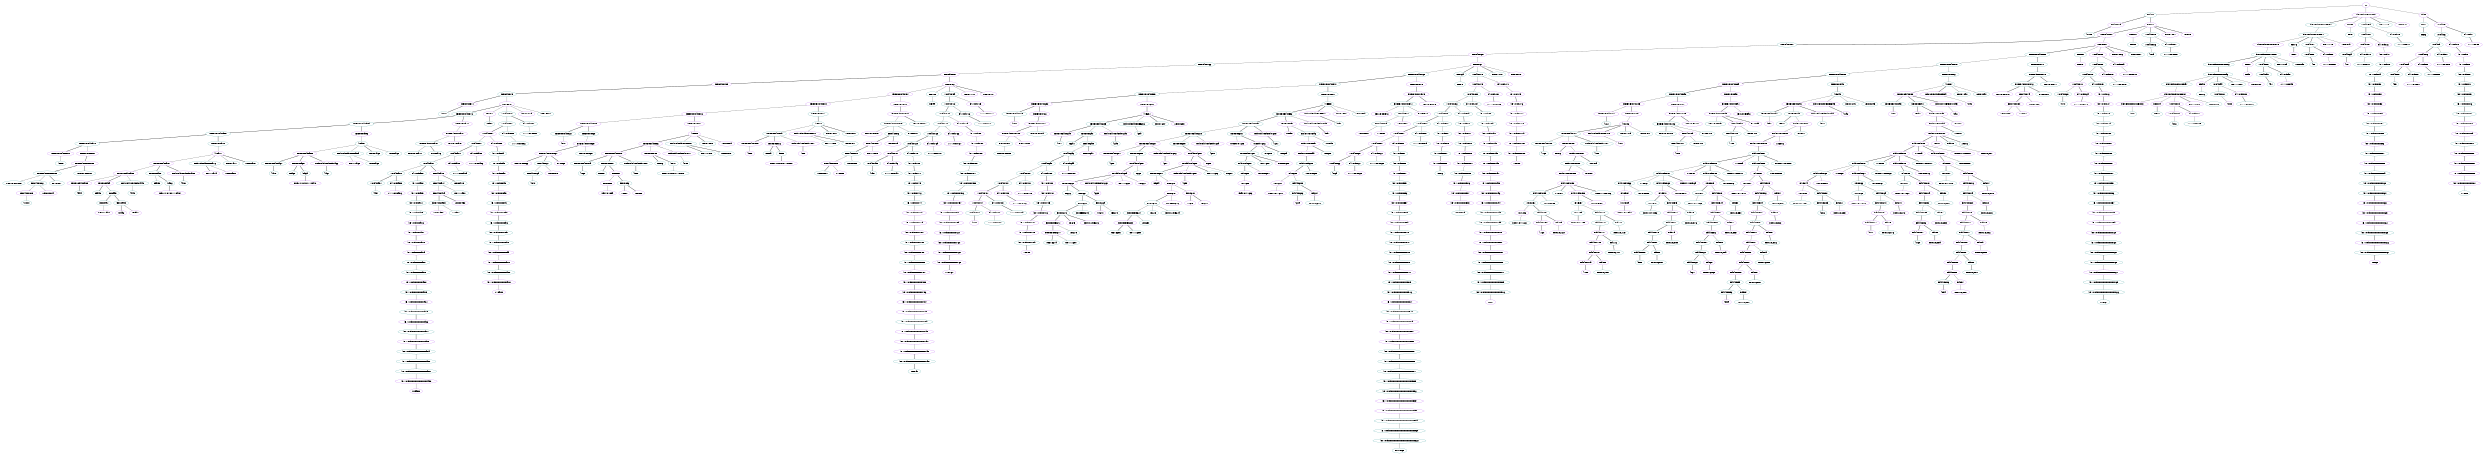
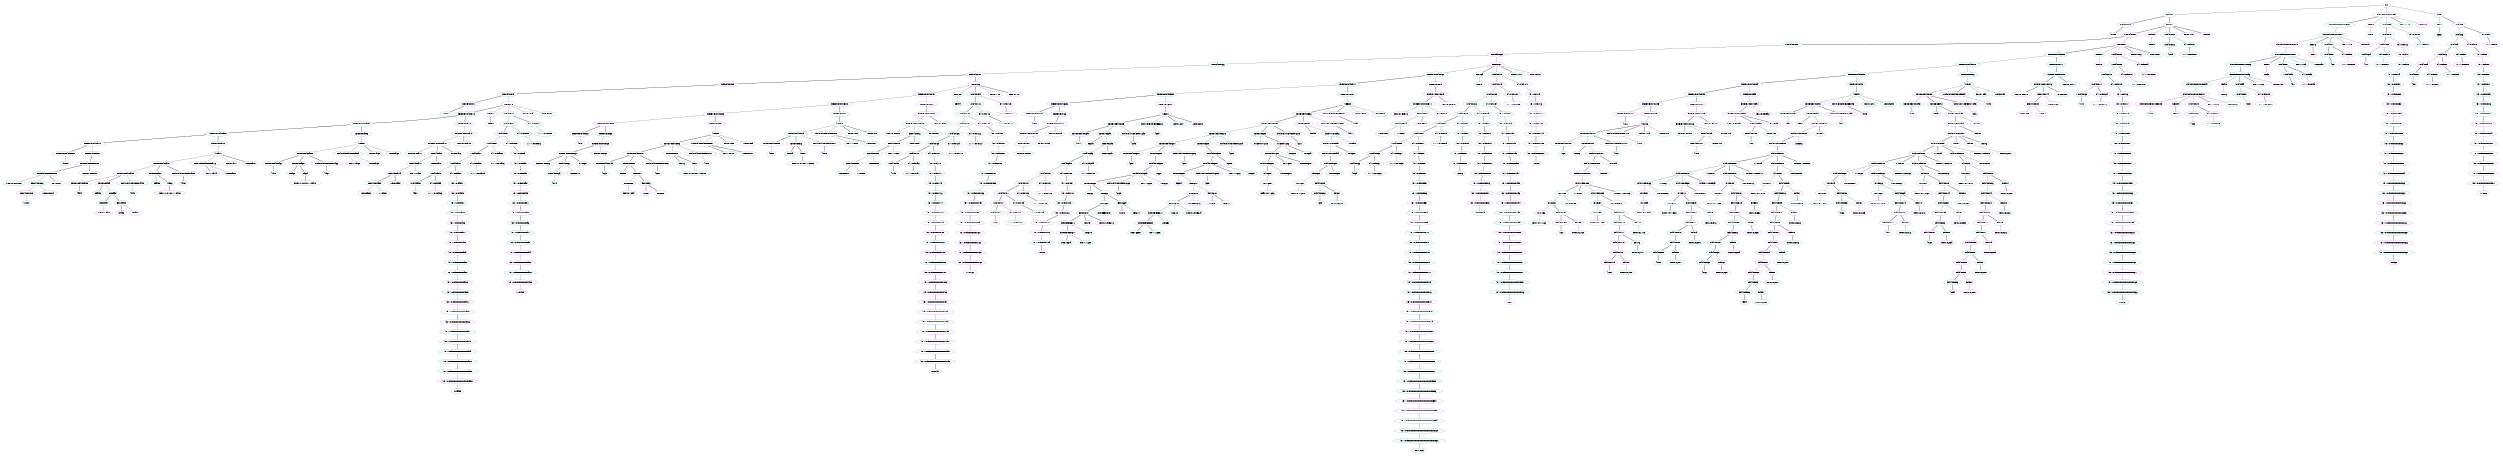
(433, 168) -> (437, 149)
(1540, 193) -> (1562, 193)
